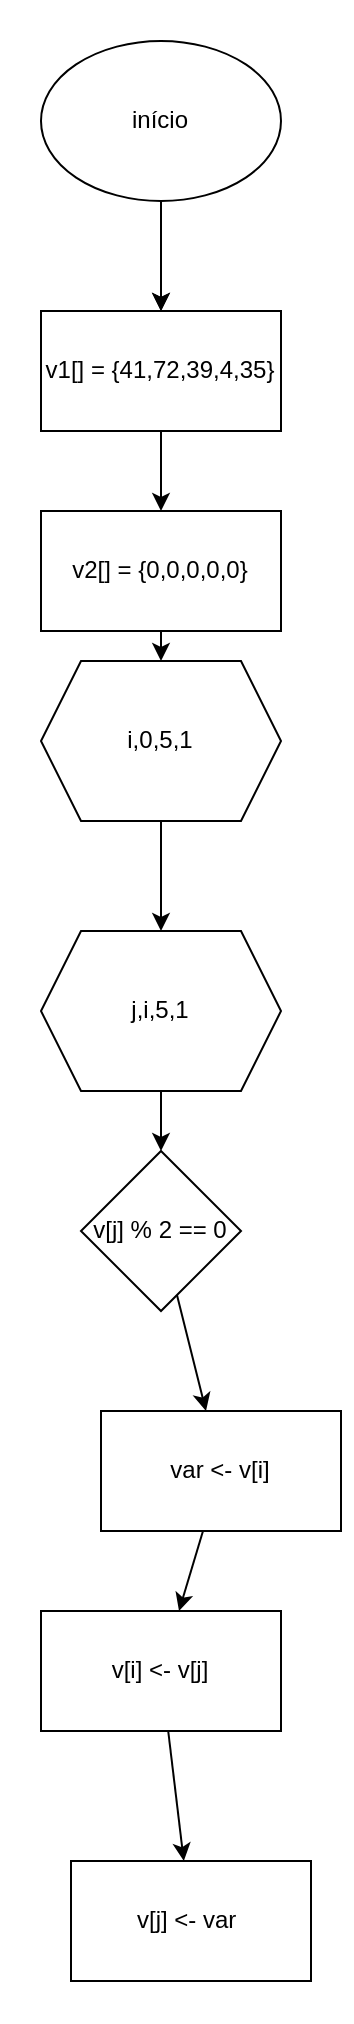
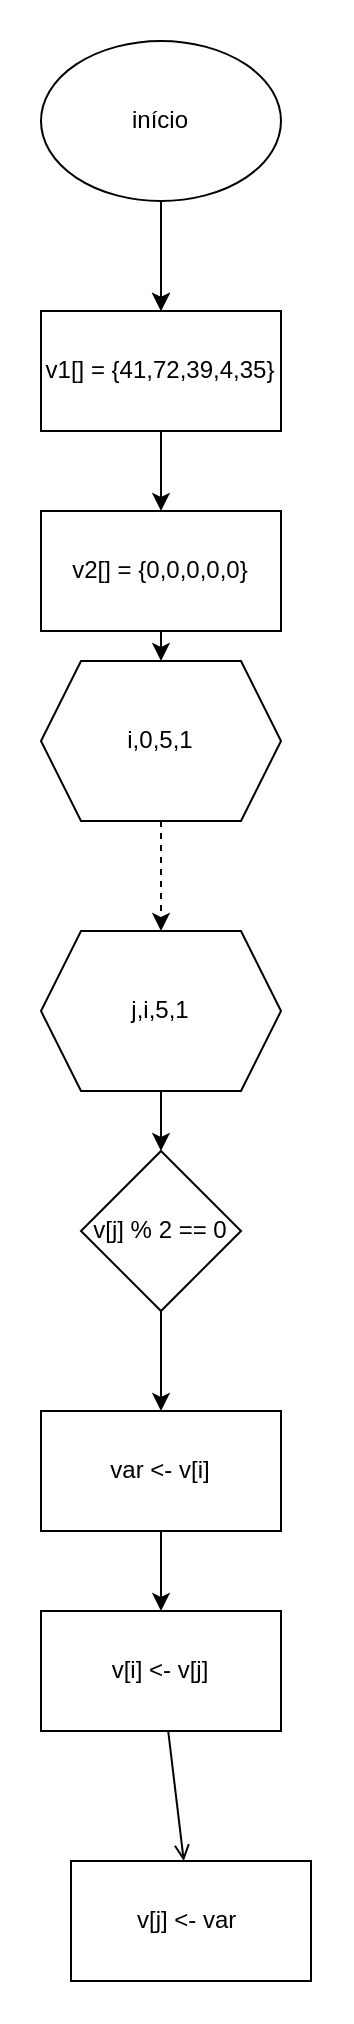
(161, 870) -> (161, 870)
(221, 1471) -> (161, 1471)
(182, 1846) -> (182, 1849)
